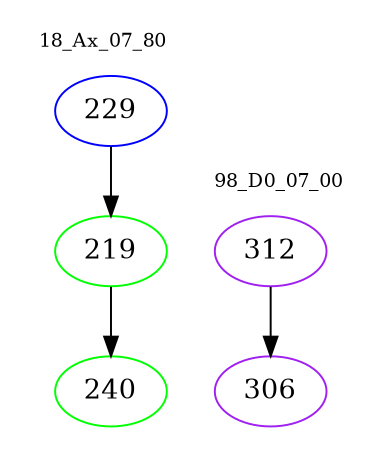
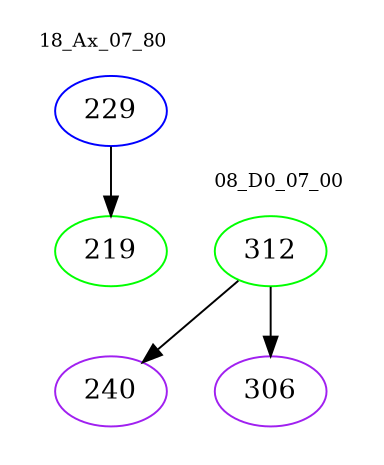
(279, 182) -> (279, 182)
(271, 251) -> (271, 251)
(111, 312) -> (212, 303)
(111, 391) -> (111, 391)
